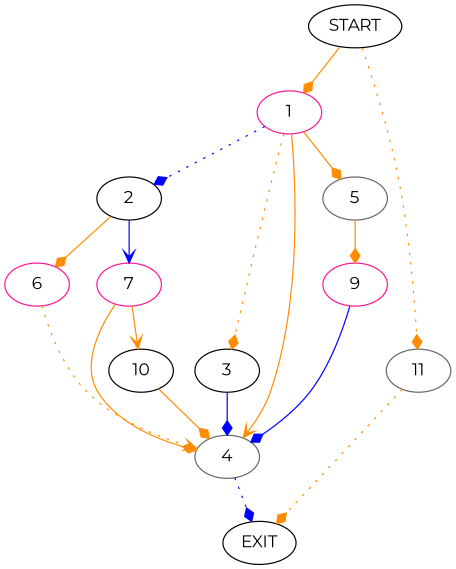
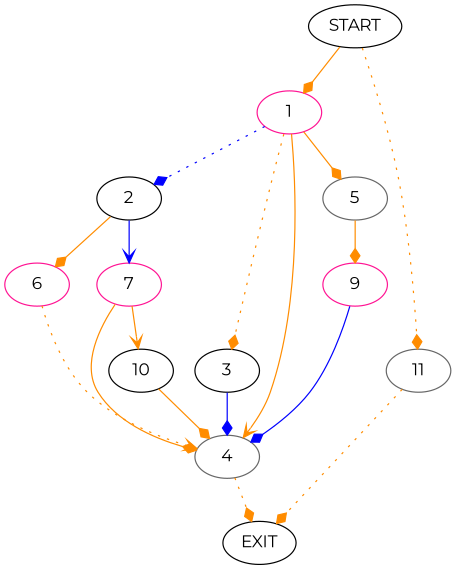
(241, 493) -> (241, 493)
